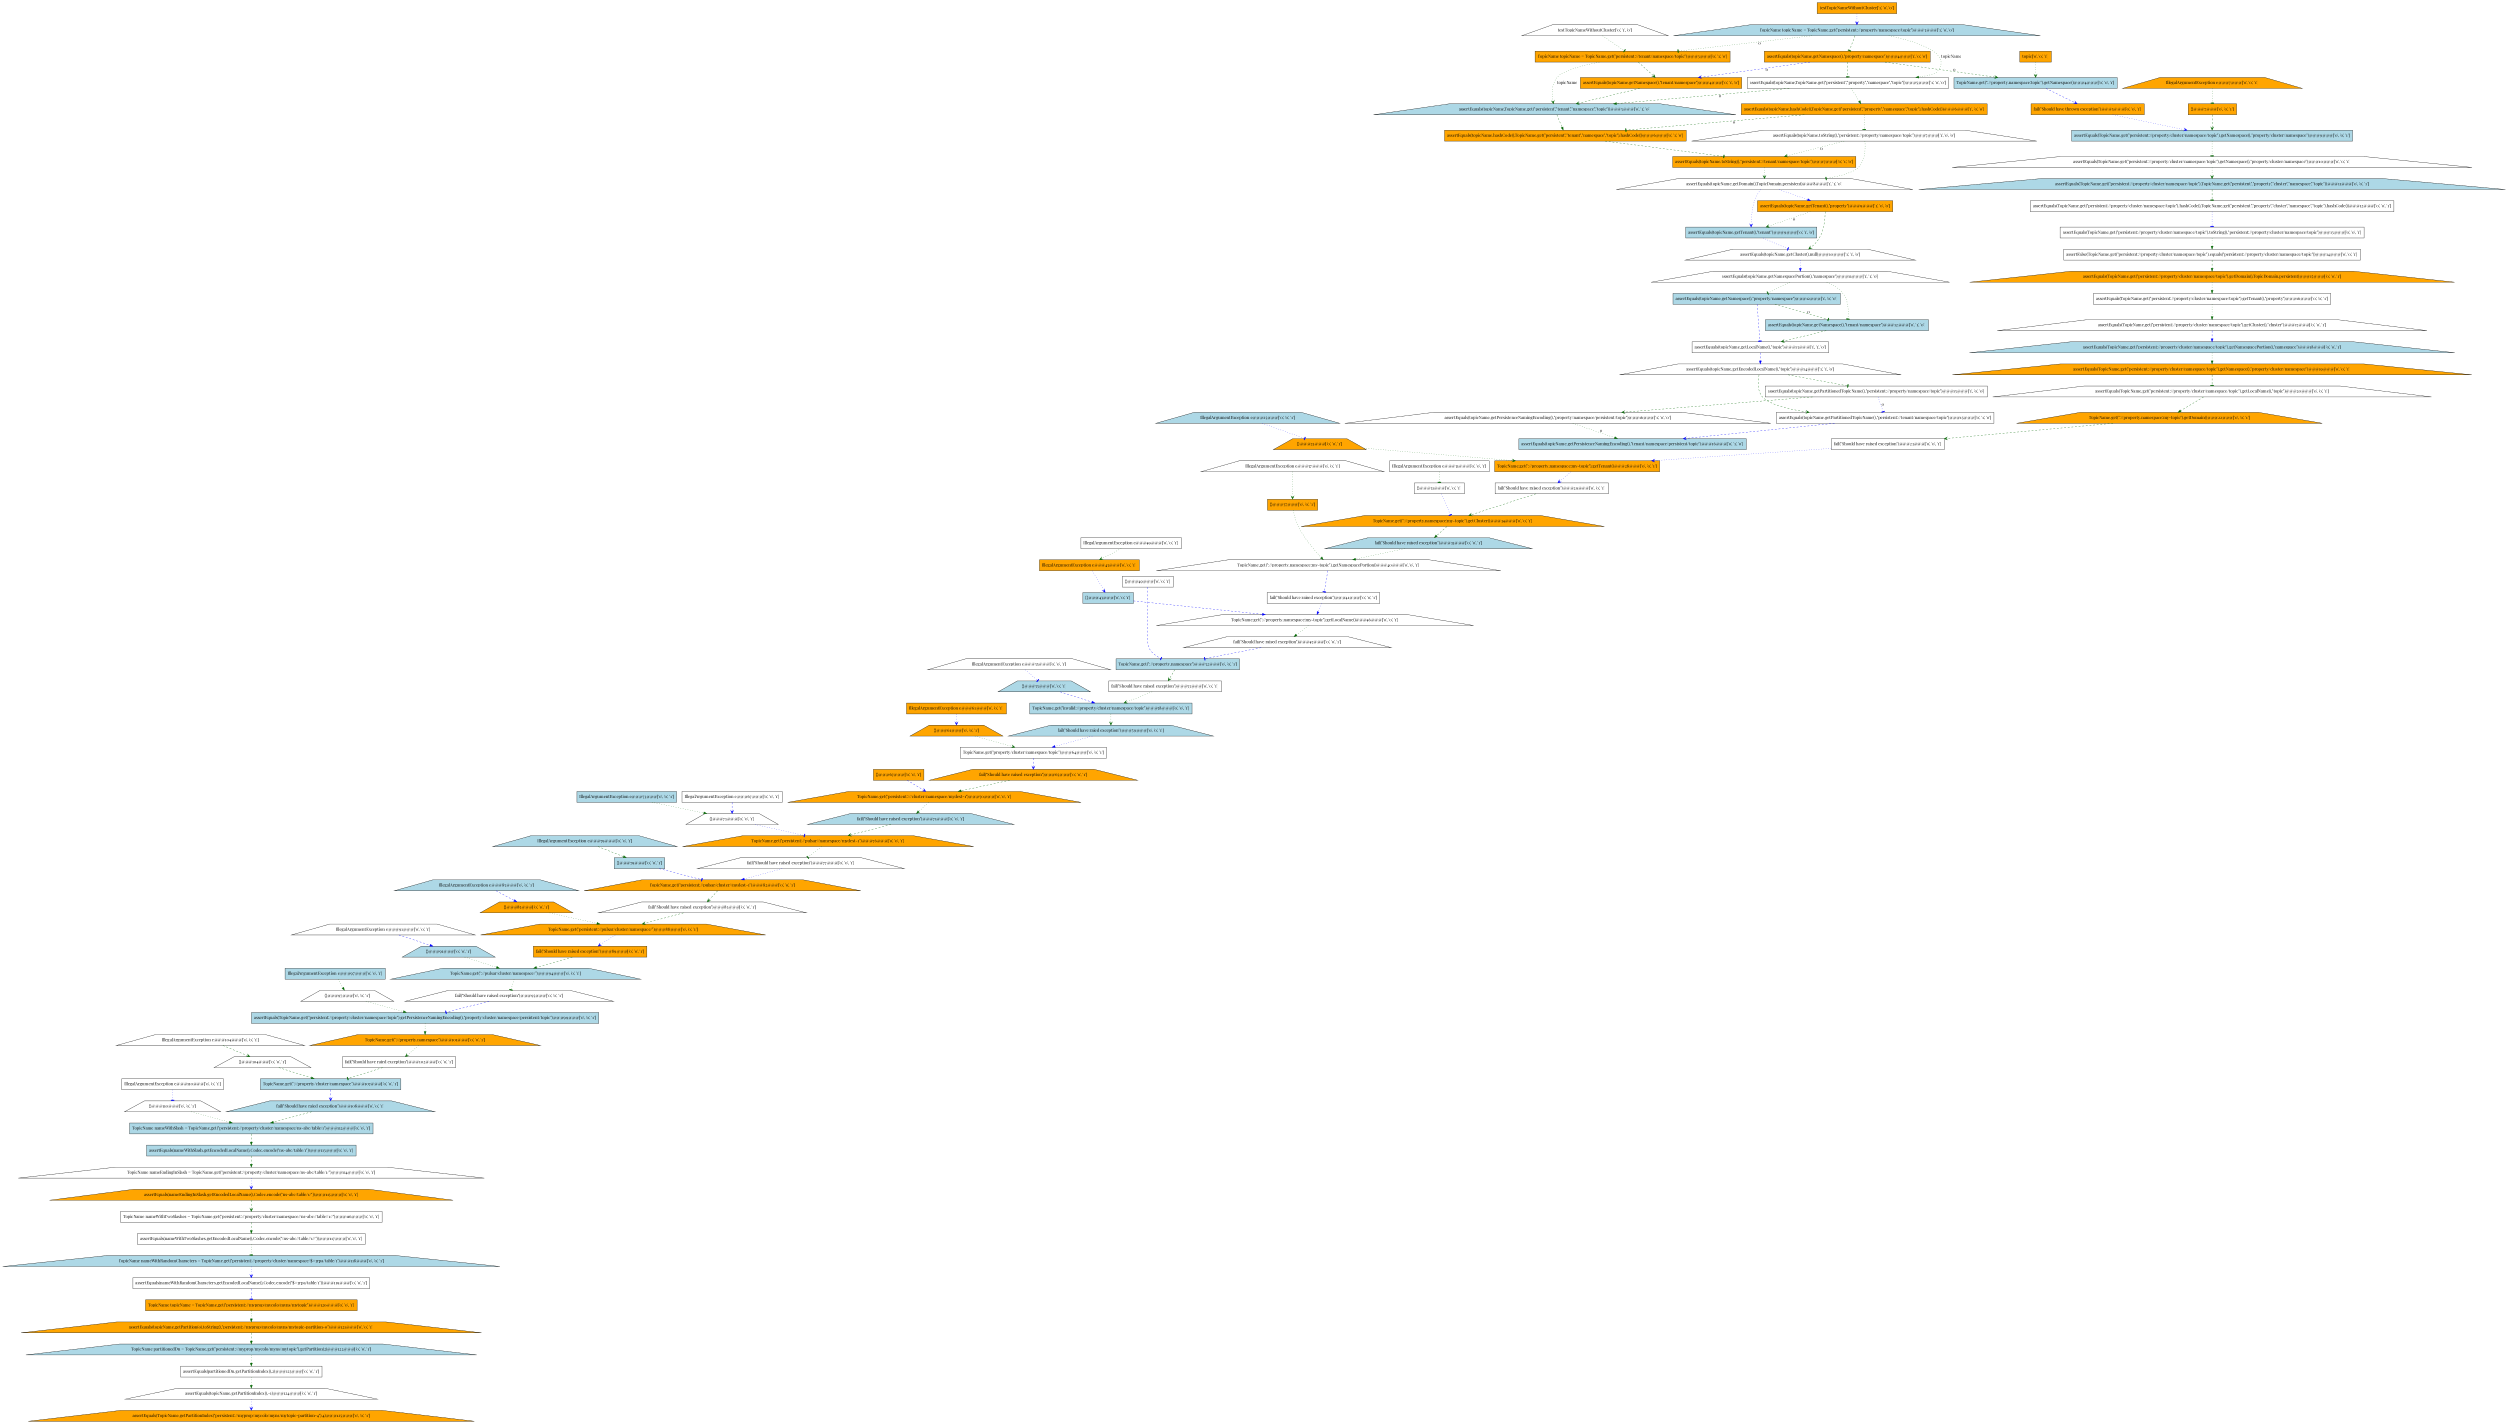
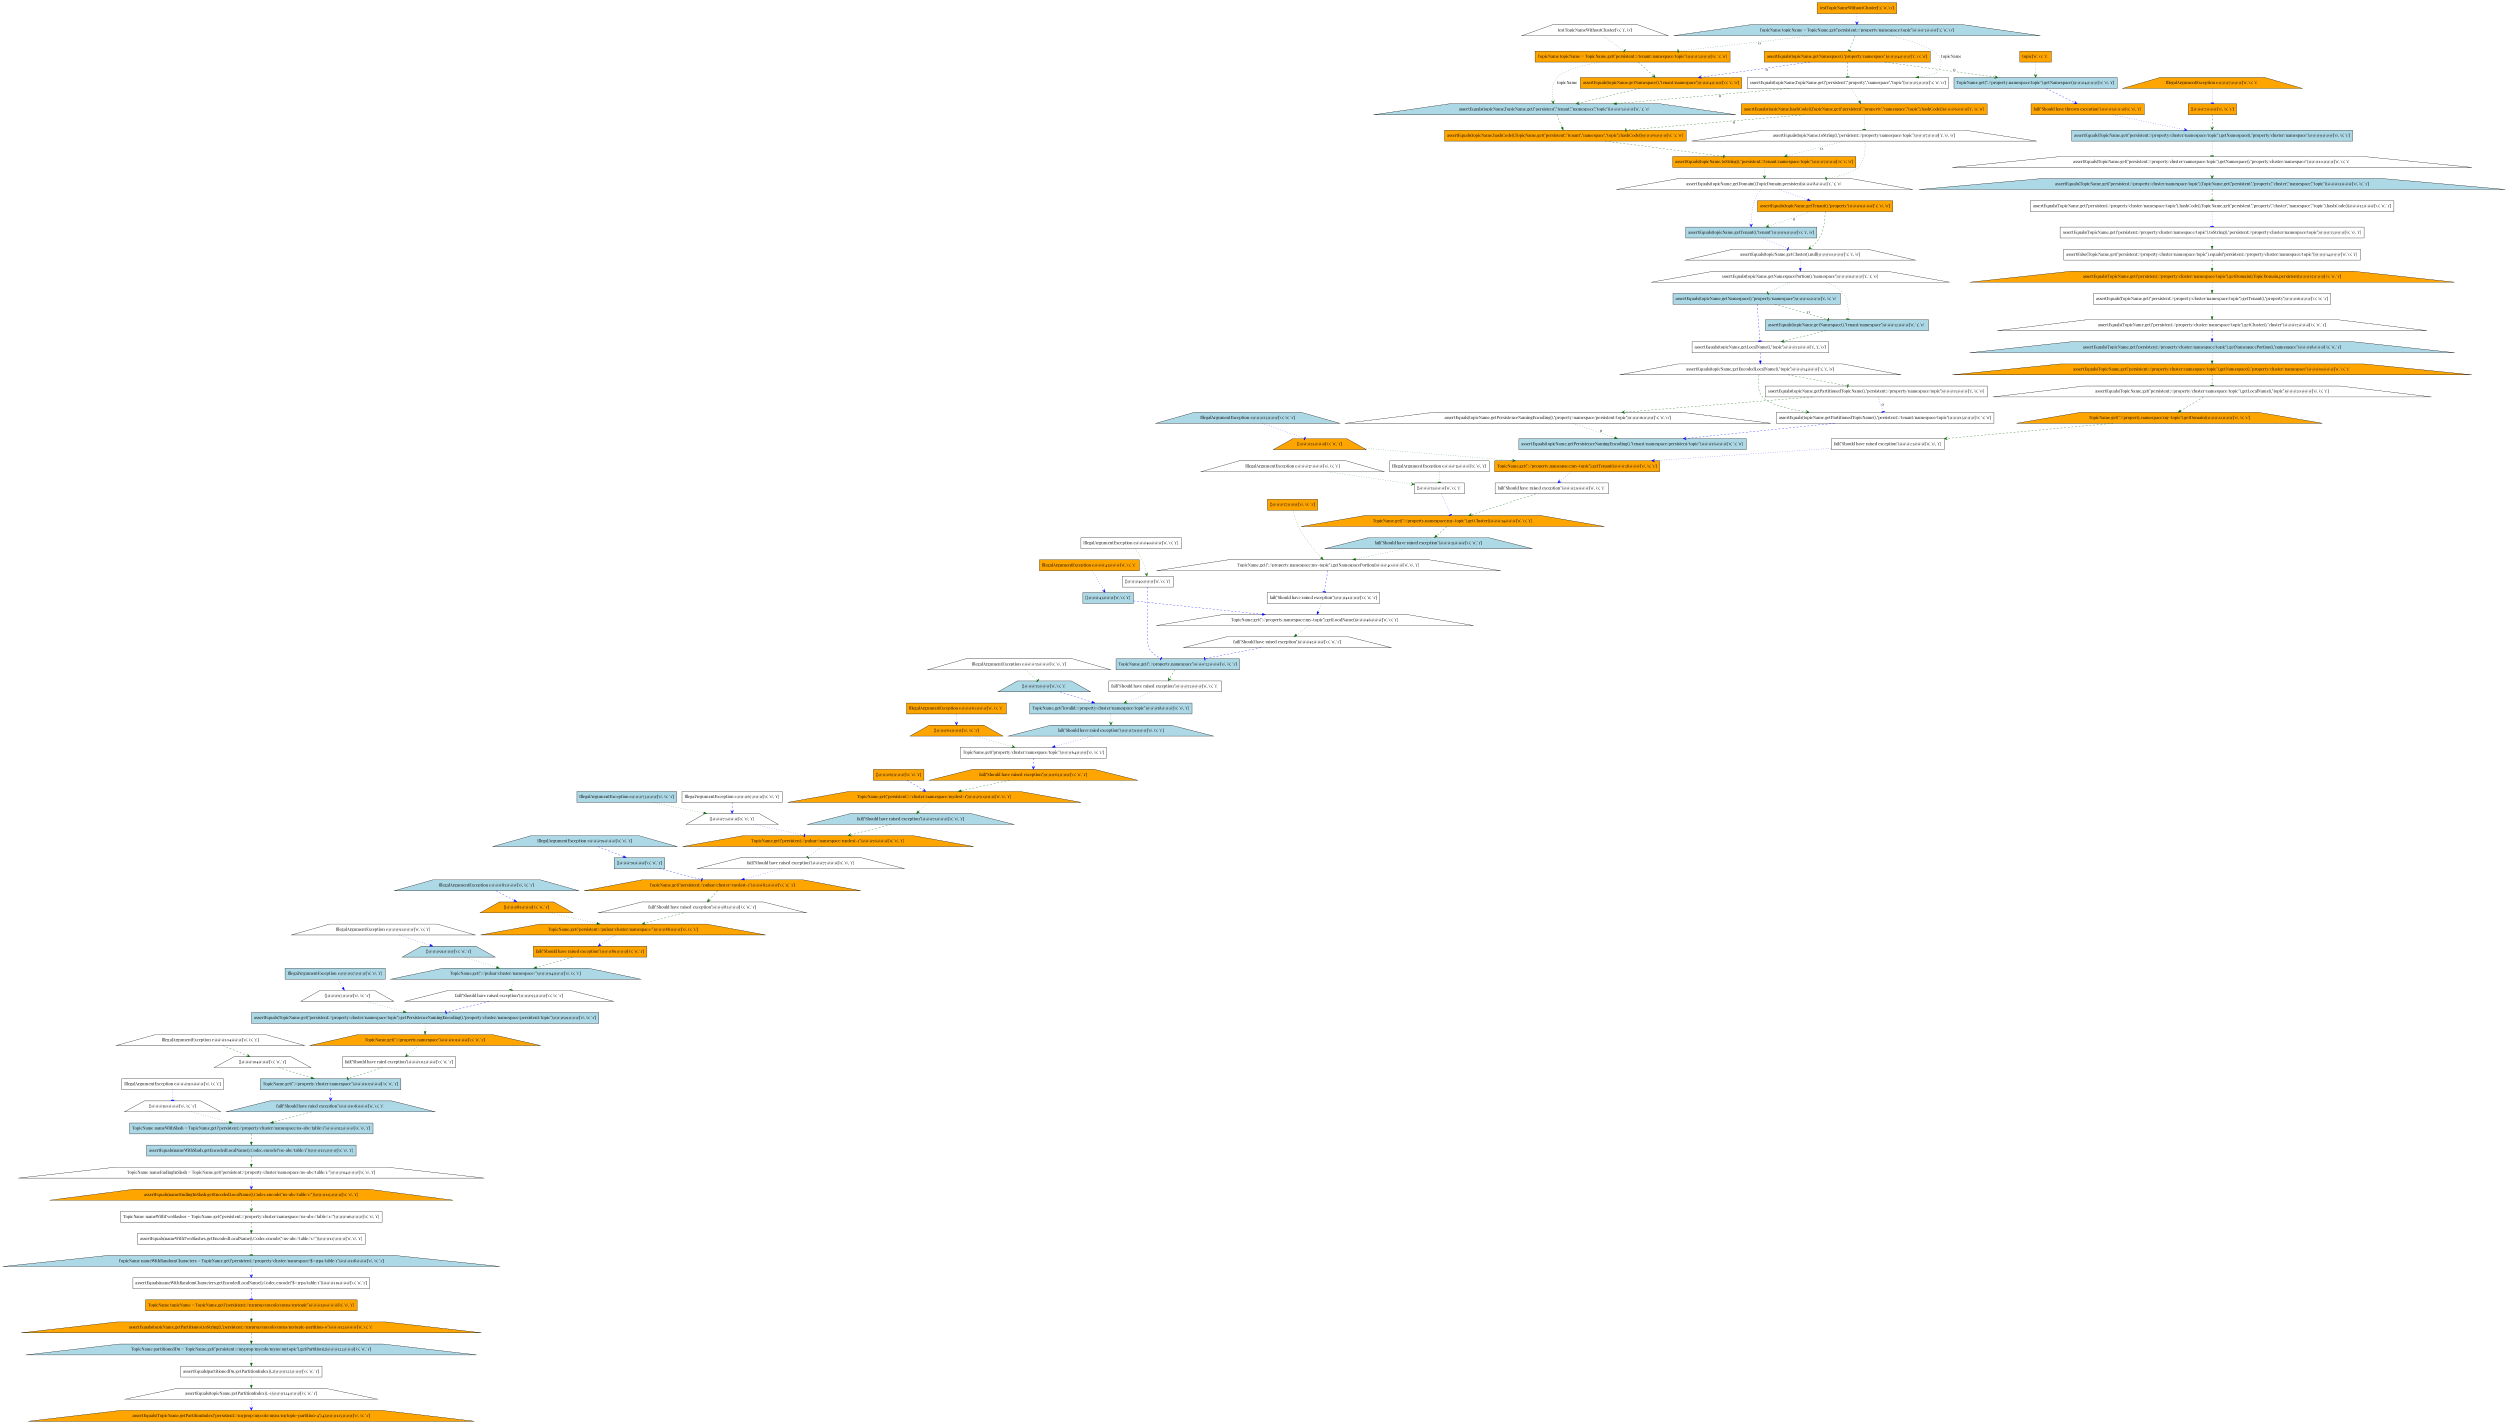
(2212, 95) -> (2212, 95)
(1293, 484) -> (1370, 478)
(1112, 554) -> (1142, 560)
(1031, 675) -> (1031, 675)
(611, 852) -> (611, 852)
(414, 940) -> (414, 940)
(340, 983) -> (340, 983)
